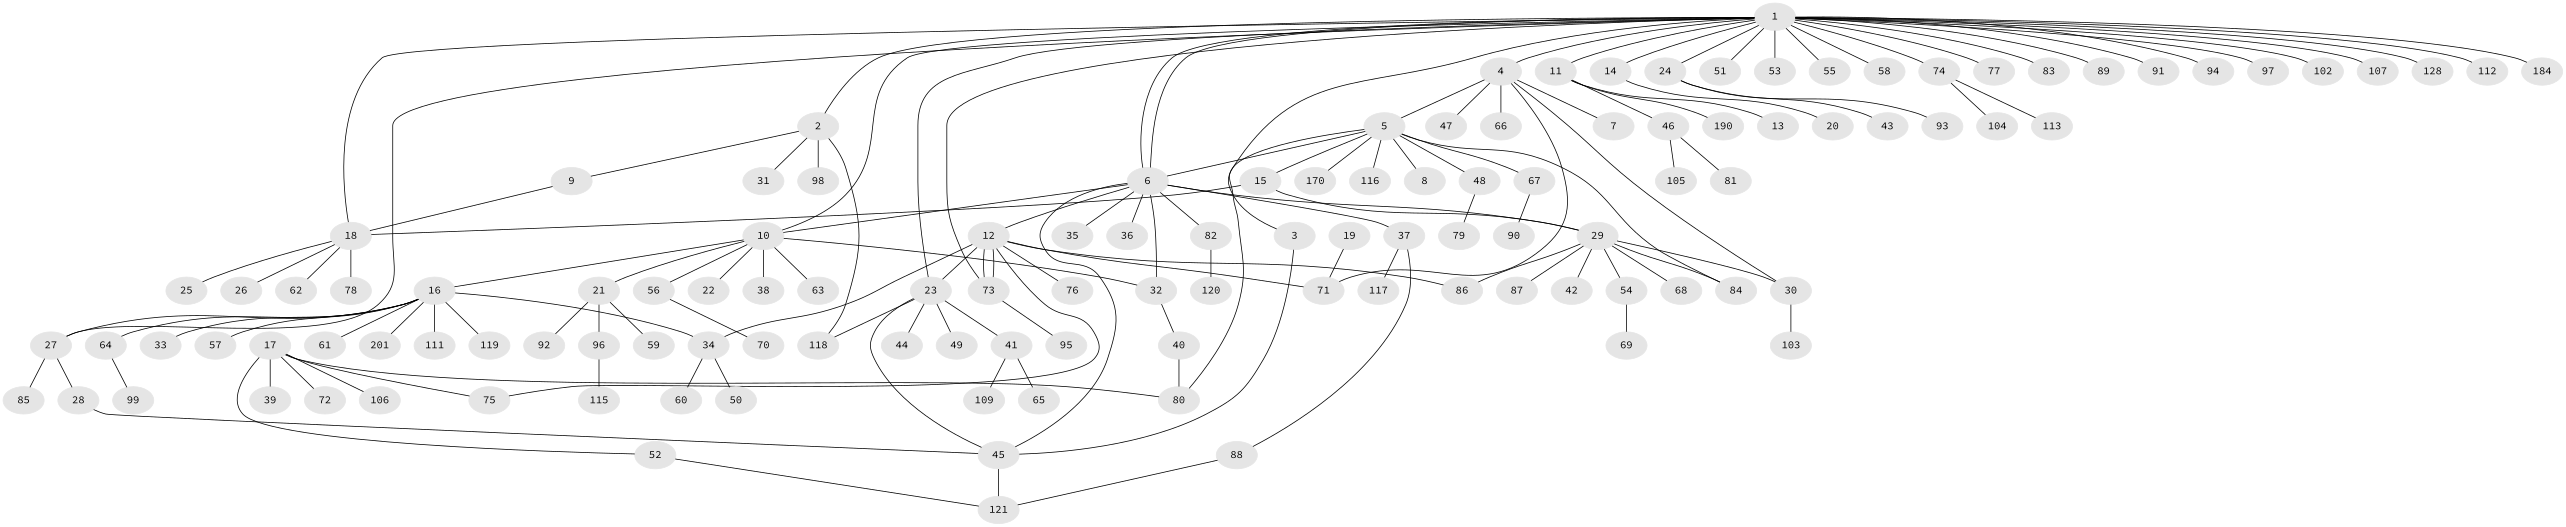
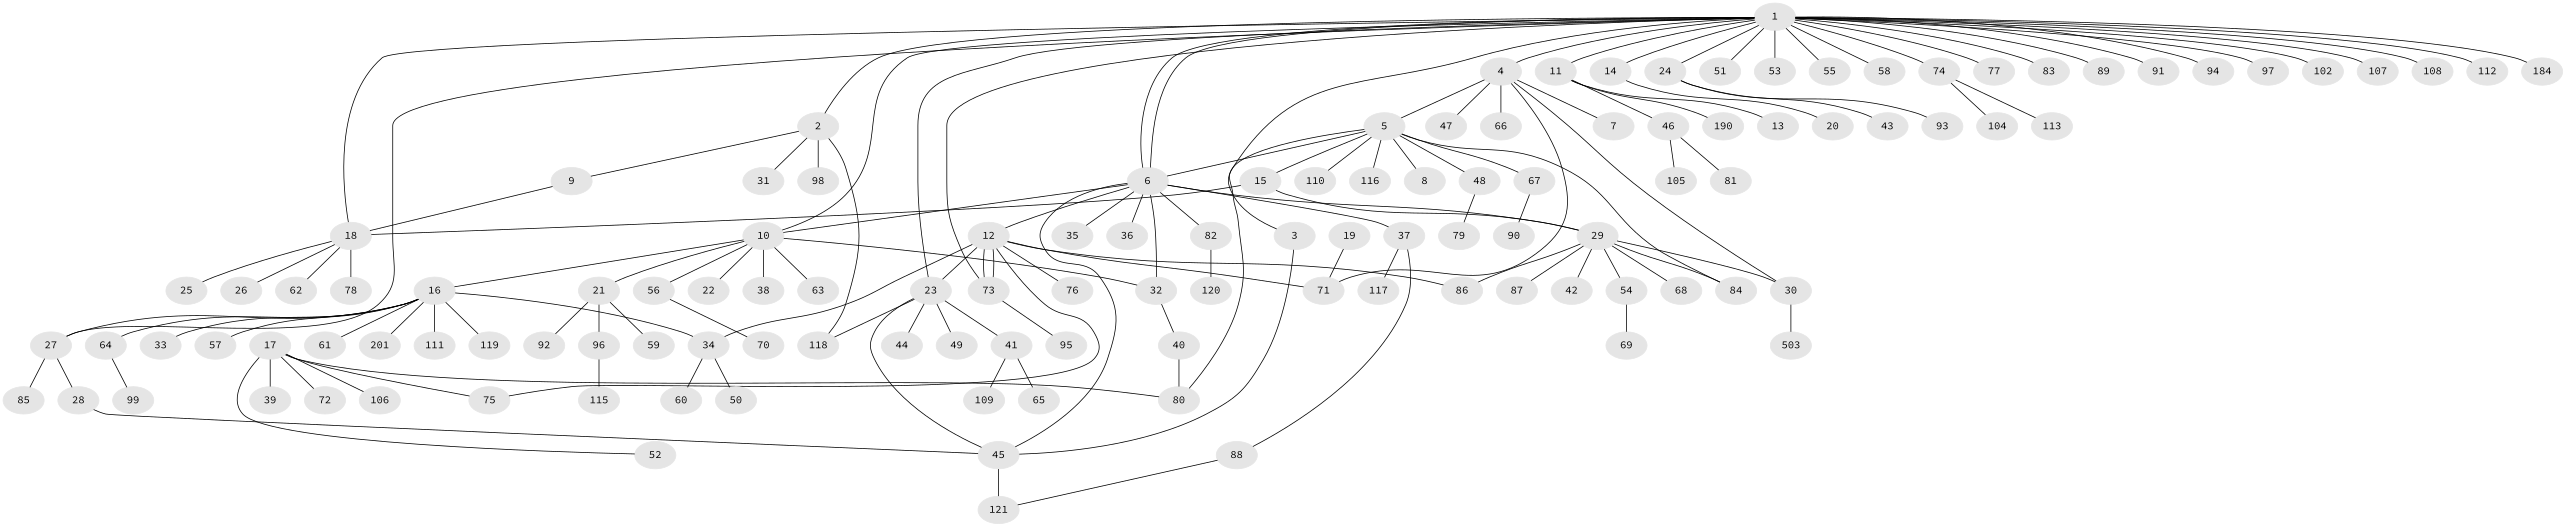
(2433, 72) -> (2433, 72)
(1315, 181) -> (1315, 181)
(1791, 346) -> (1791, 346)
(827, 483) -> none
